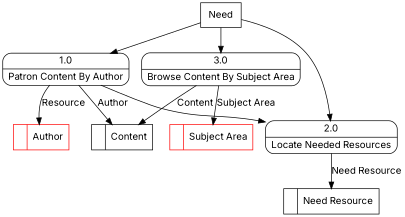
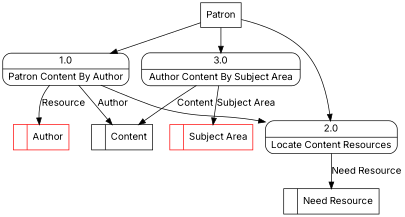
(221, 15) -> (221, 15)
(221, 77) -> (221, 77)
(331, 145) -> (331, 145)
